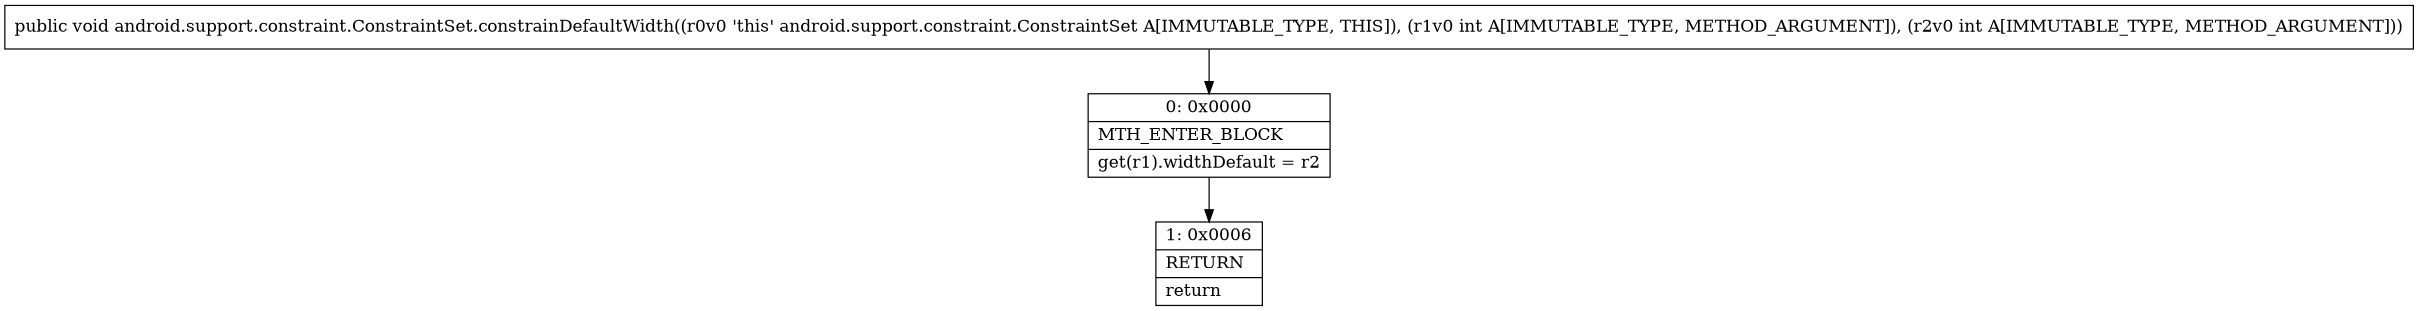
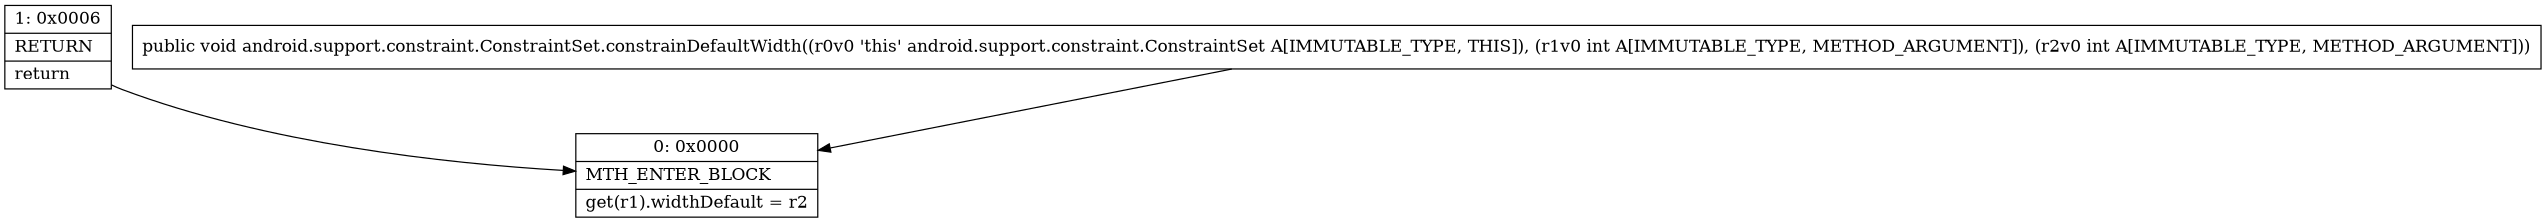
(1209, 194) -> (334, 144)
